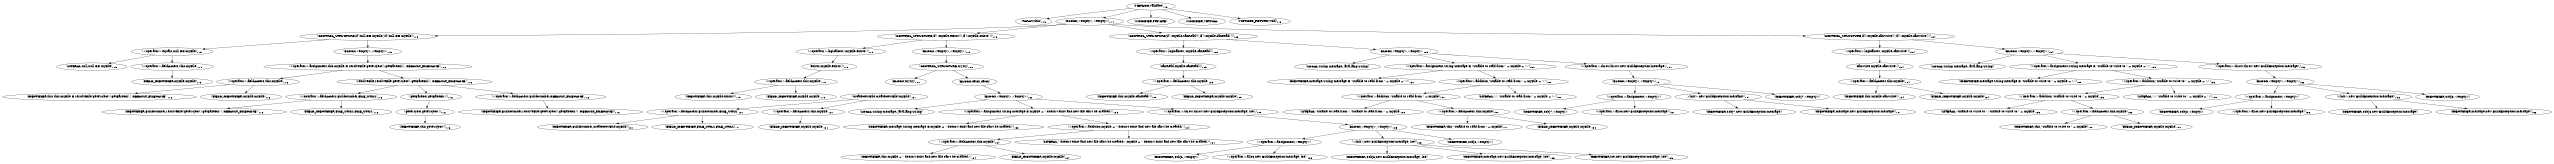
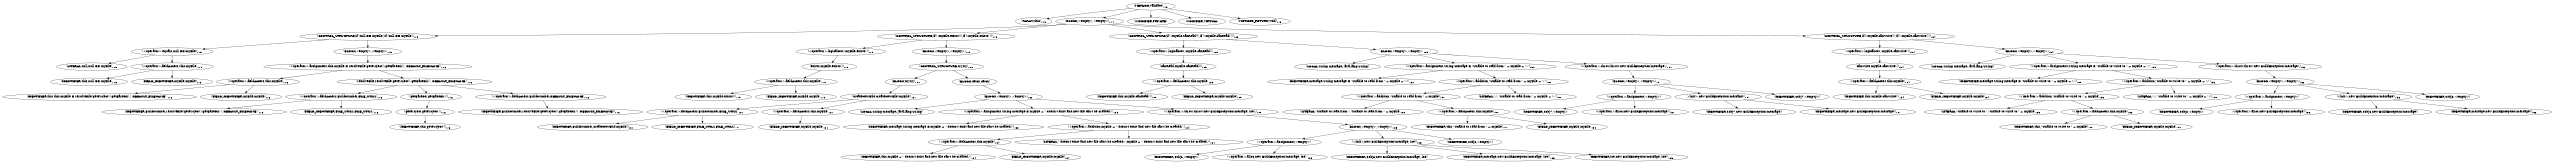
none -> (89, 82)
none -> (896, 89)
